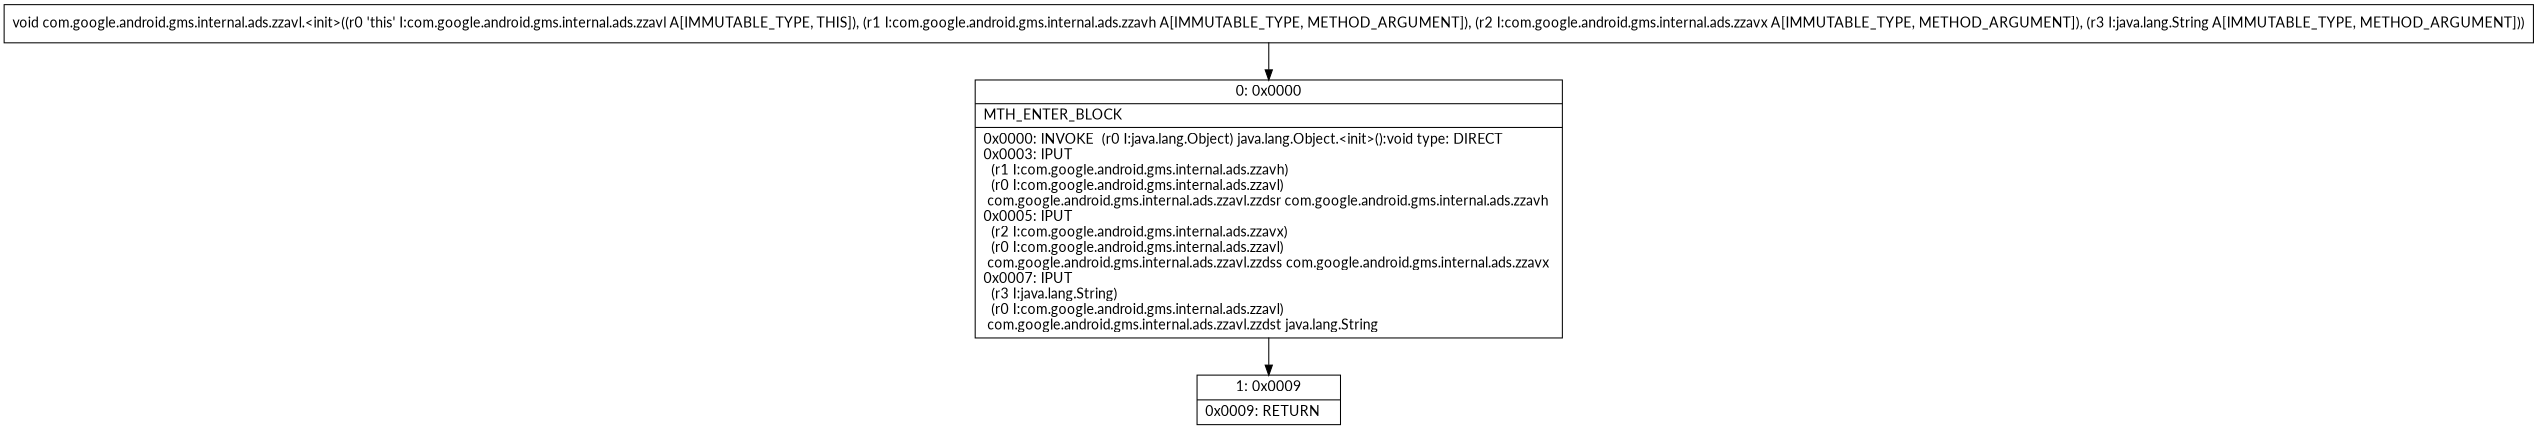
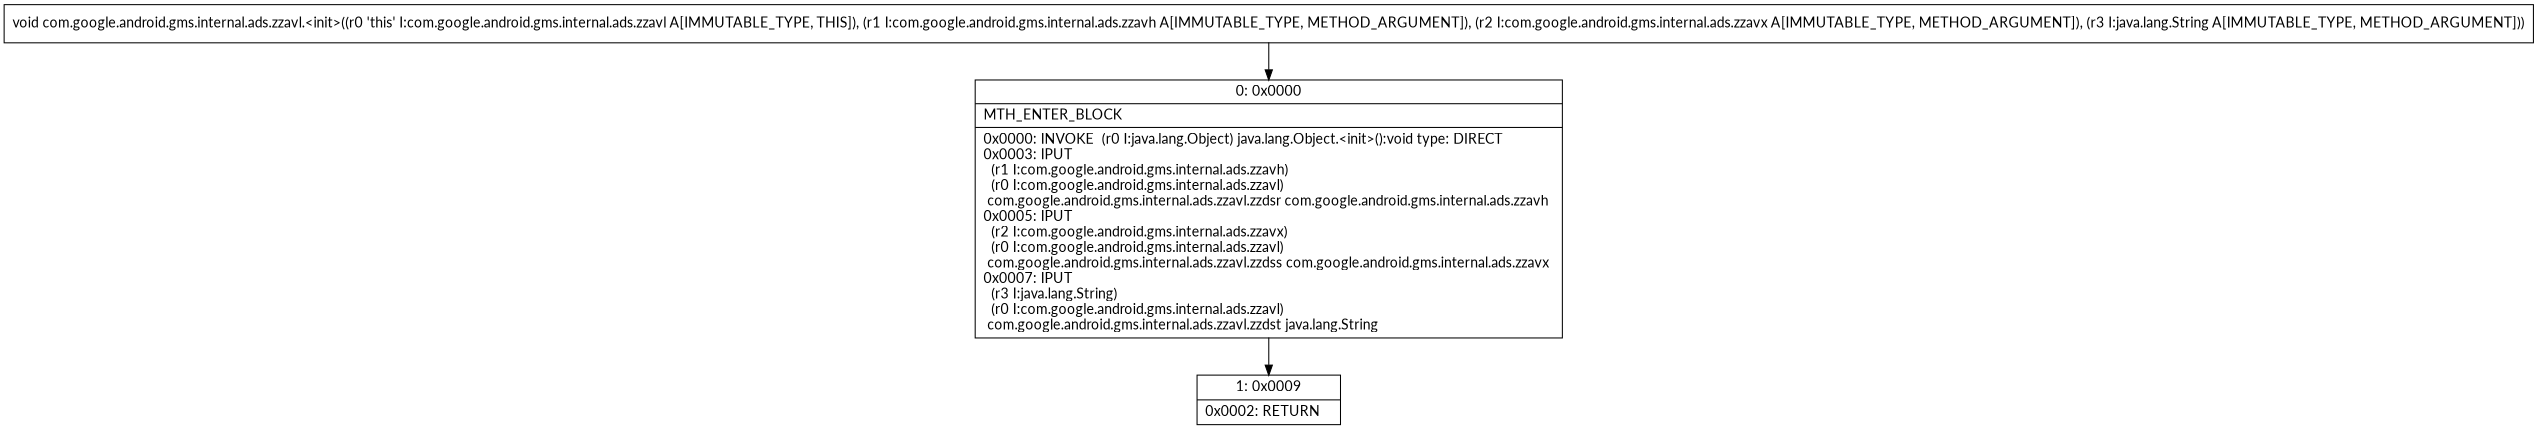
(1269, 412) -> (1269, 412)
